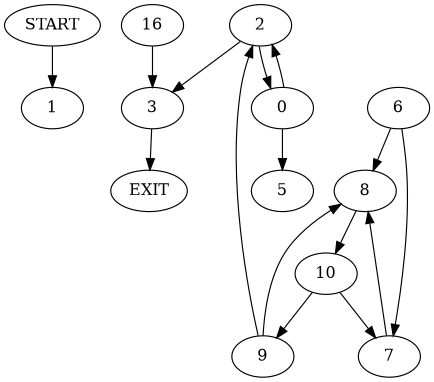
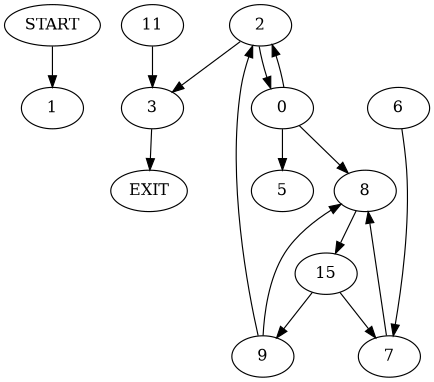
(152, 25) -> (152, 25)
(384, 144) -> (320, 145)
(326, 274) -> (326, 274)
